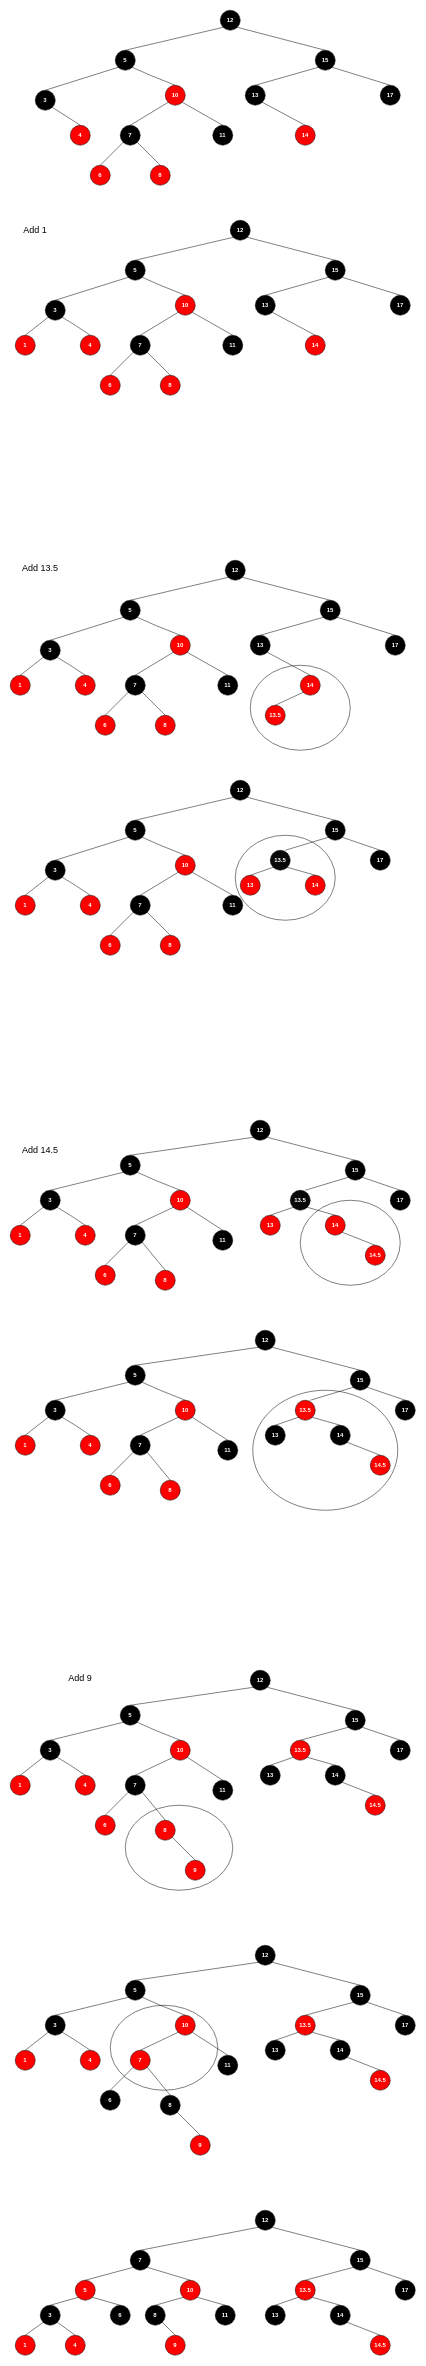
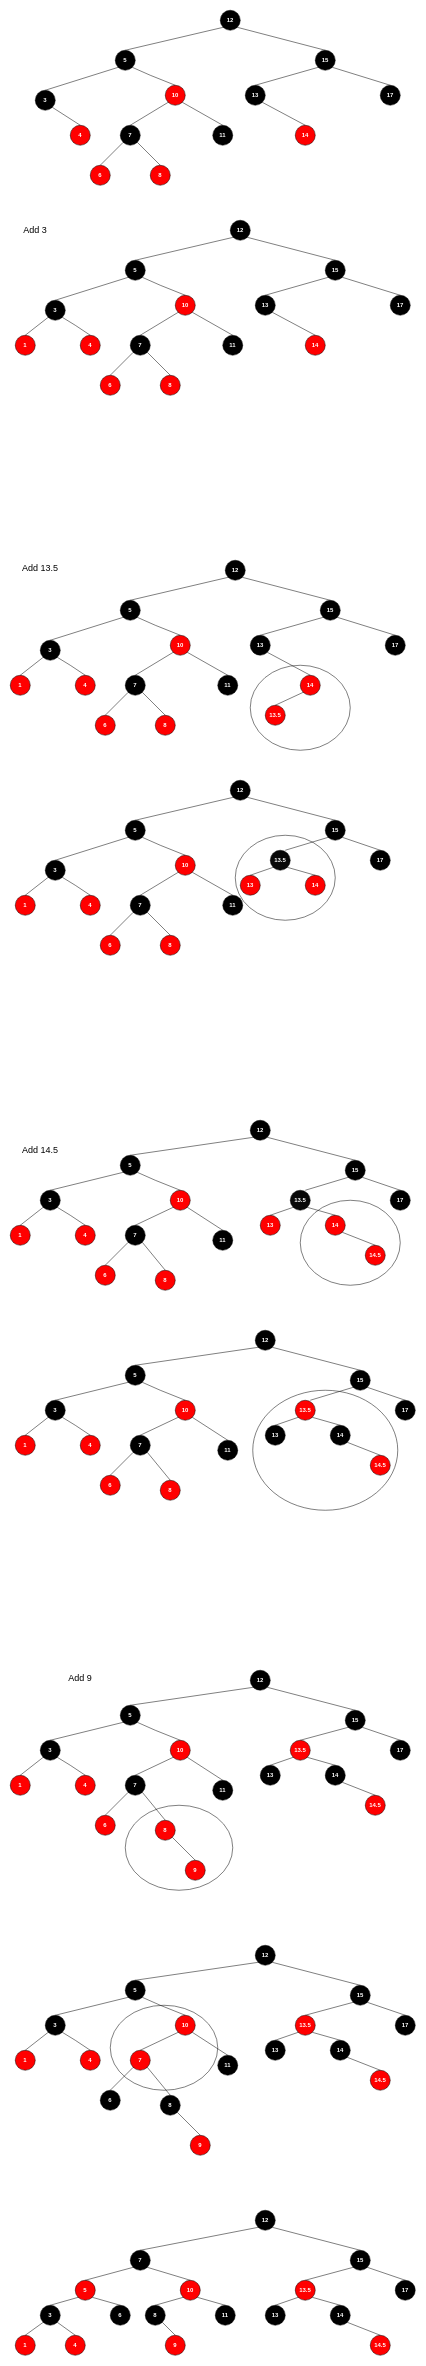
(35, 230) -> (35, 230)
